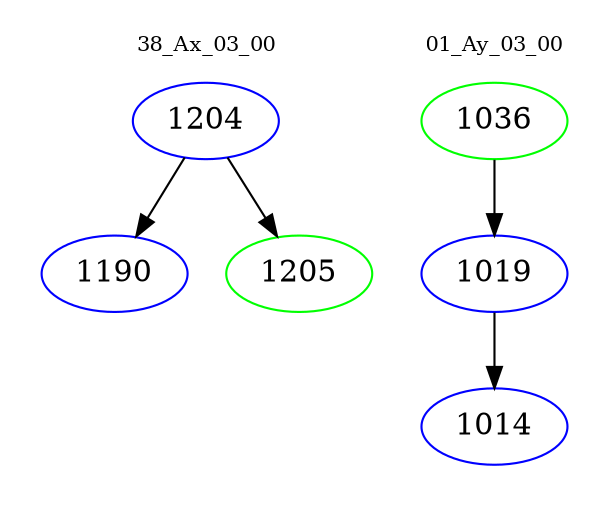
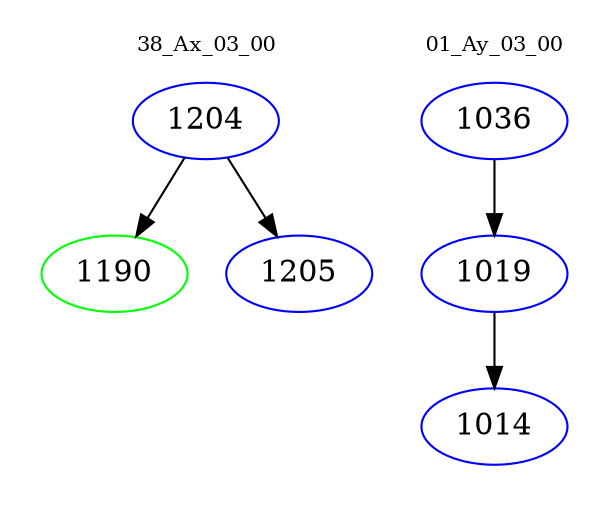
(494, 121) -> (494, 121)
(115, 274) -> (115, 274)
(299, 274) -> (299, 274)
